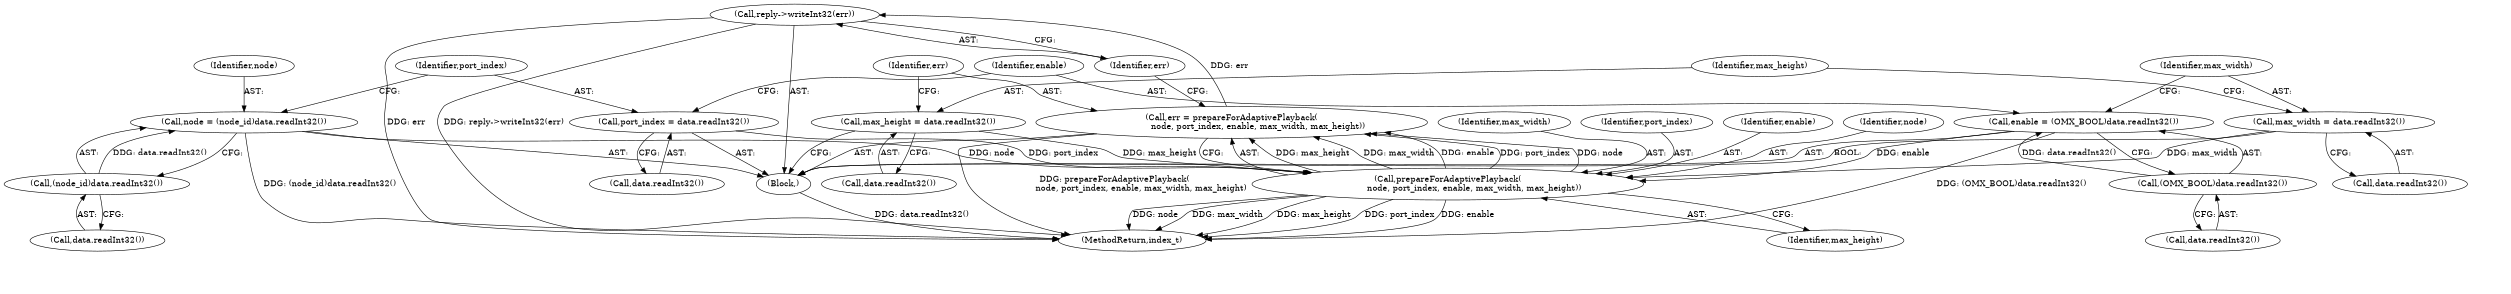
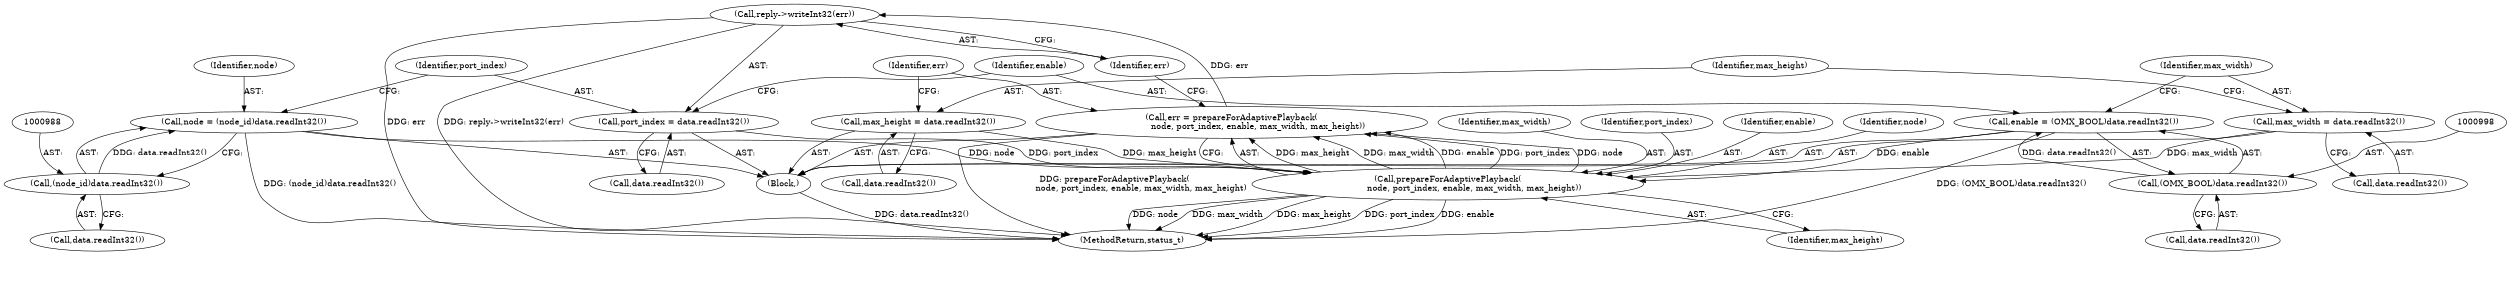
(789, 96) -> (737, 67)
none -> (43, 122)
none -> (2476, 122)
(822, 153) -> (822, 153)
(1849, 153) -> (1849, 153)
(2144, 153) -> (2144, 153)
(1132, 241) -> (1132, 241)
